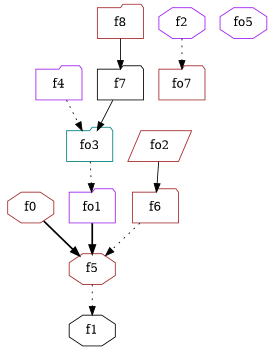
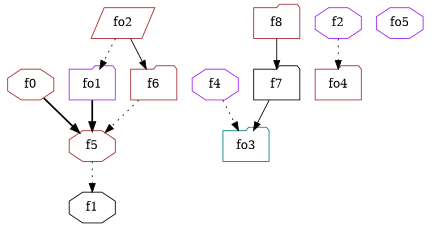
(59, 85) -> (215, 85)
(182, 85) -> (338, 85)
(91, 173) -> (110, 50)
